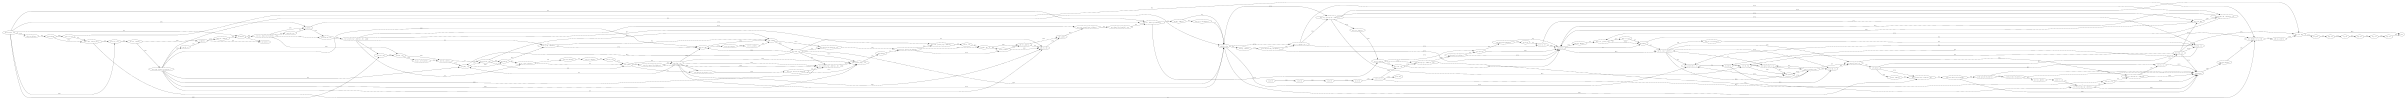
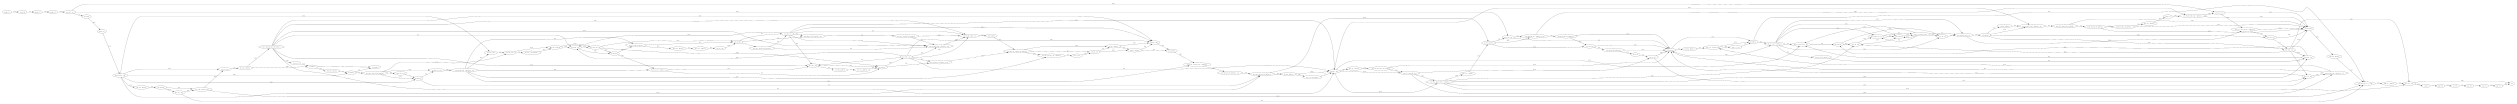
none -> (102, 31)
